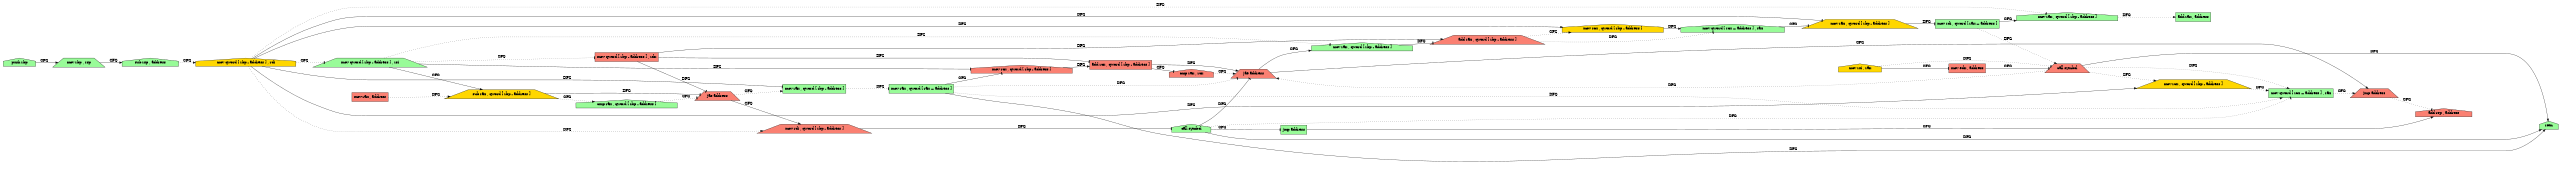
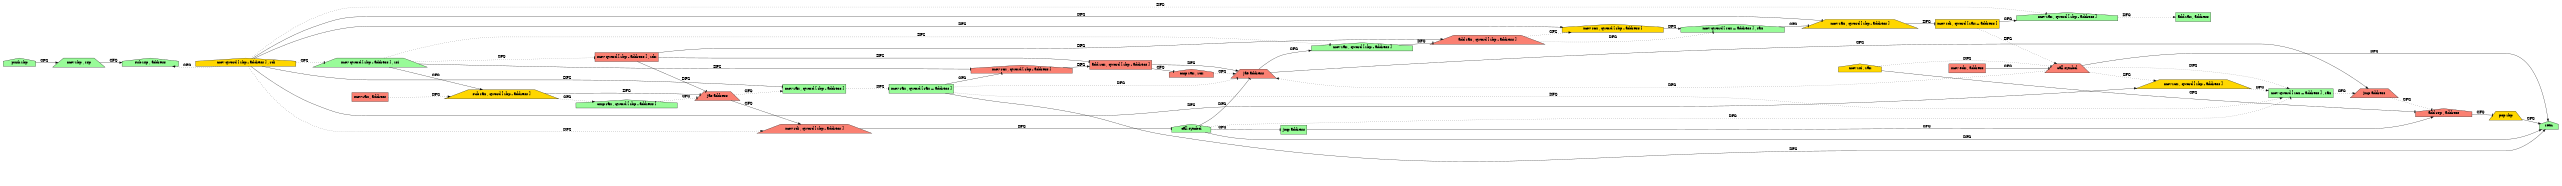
(1967, 24) -> (1967, 24)
(186, 63) -> (198, 68)
(1915, 68) -> (2147, 96)
none -> (2506, 116)
